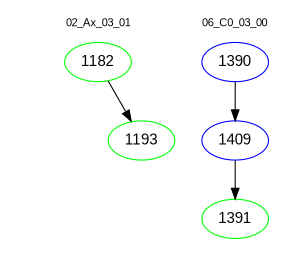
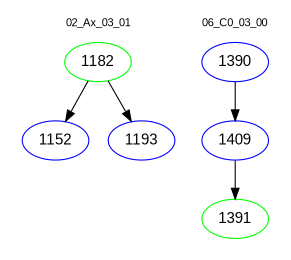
none -> (56, 140)
(142, 140) -> (142, 140)
